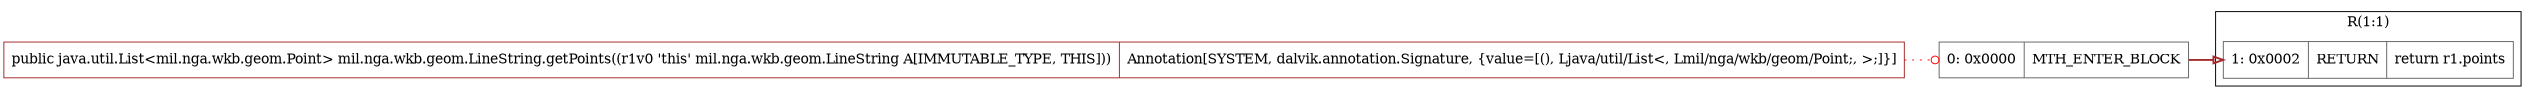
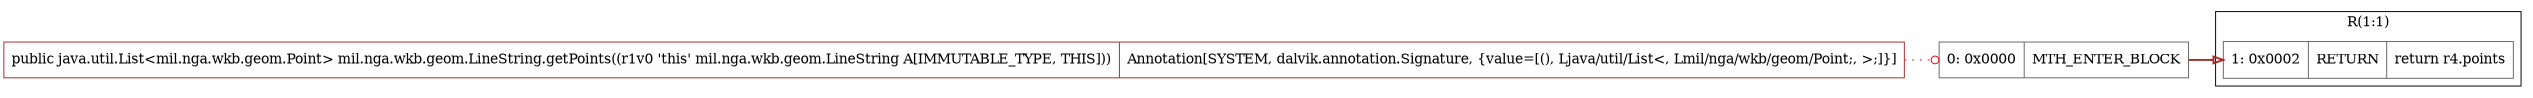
(2450, 59) -> (2450, 59)
